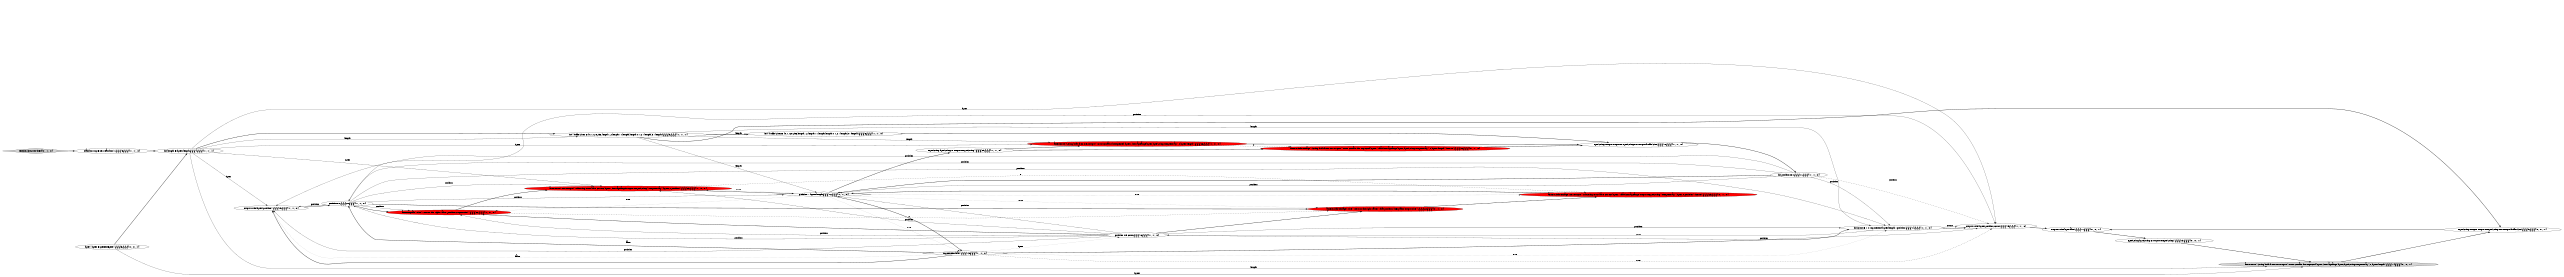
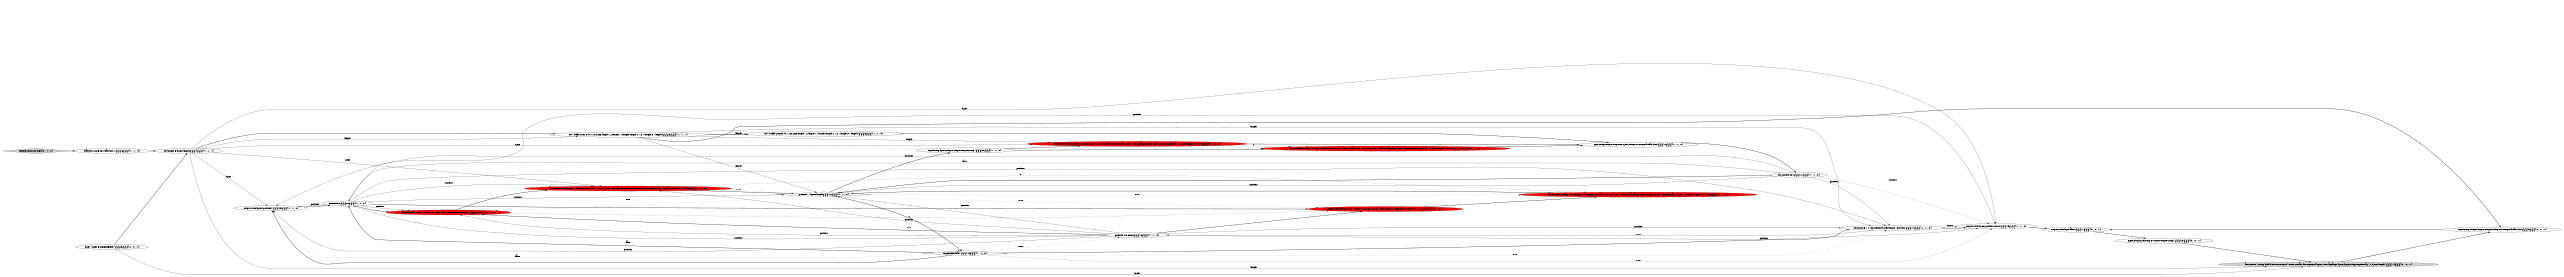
(965, 162) -> (965, 162)
(1021, 247) -> (1021, 247)
